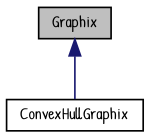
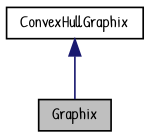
(75, 78) -> (75, 78)
